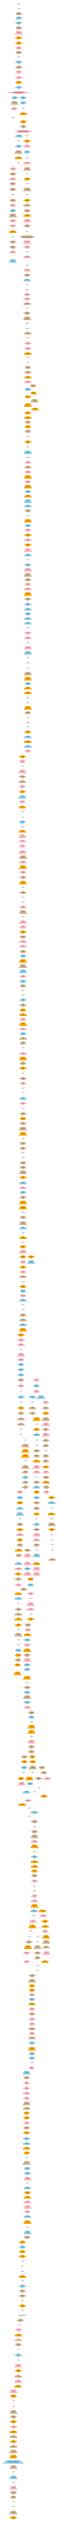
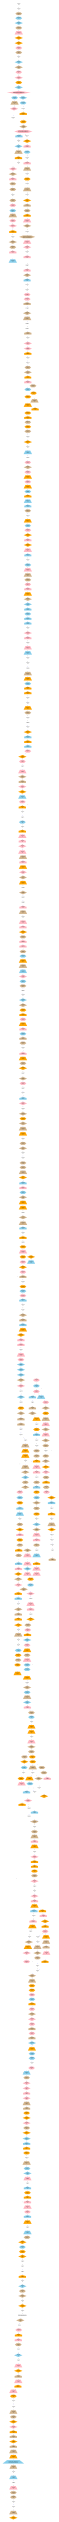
(34, 1857) -> (34, 1857)
